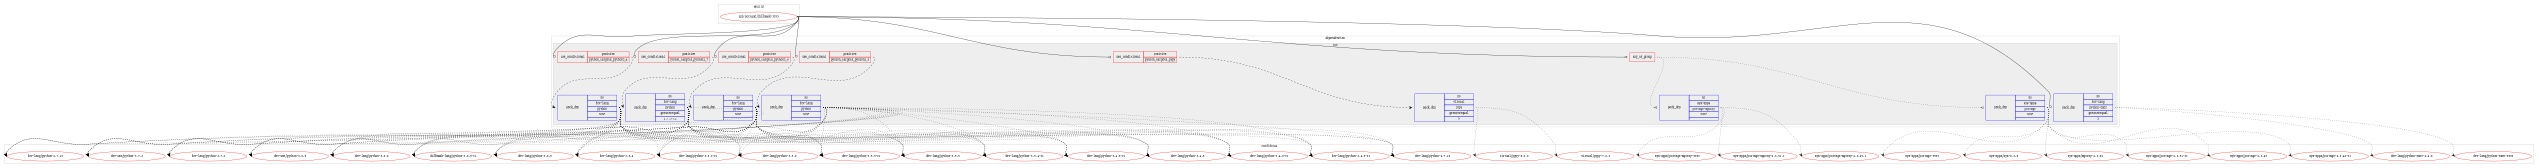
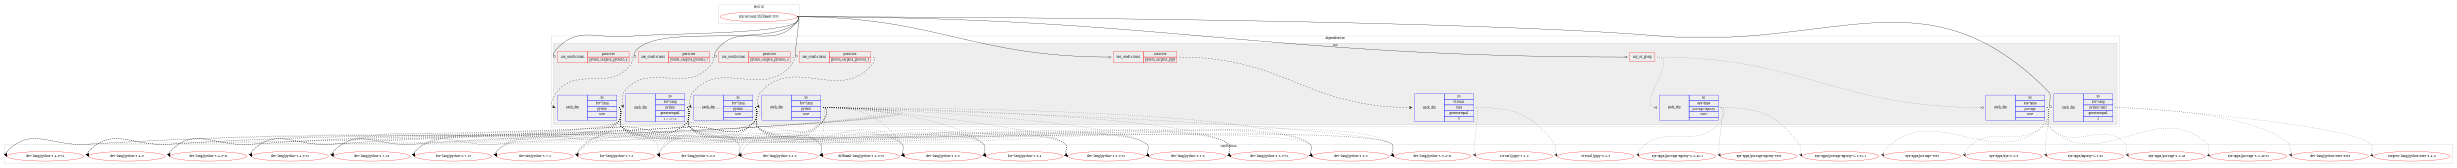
(290, 156) -> (698, 156)
(2167, 156) -> none
(2412, 156) -> (2412, 156)
